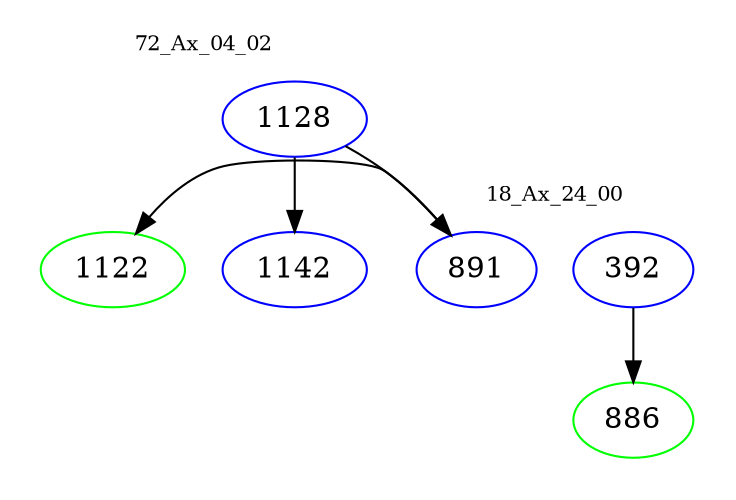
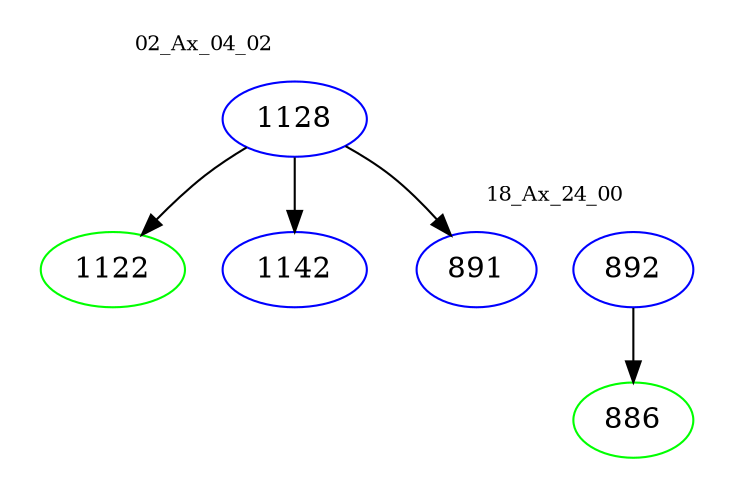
(204, 45) -> (204, 45)
(314, 161) -> (199, 180)
(633, 270) -> (633, 270)
